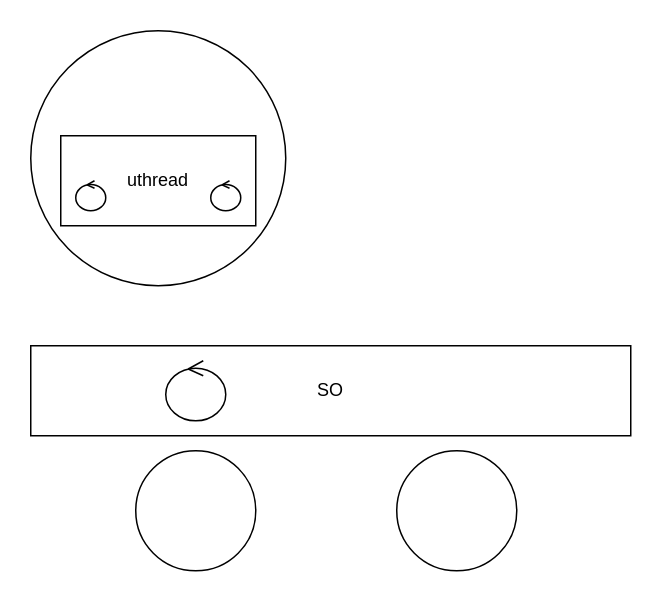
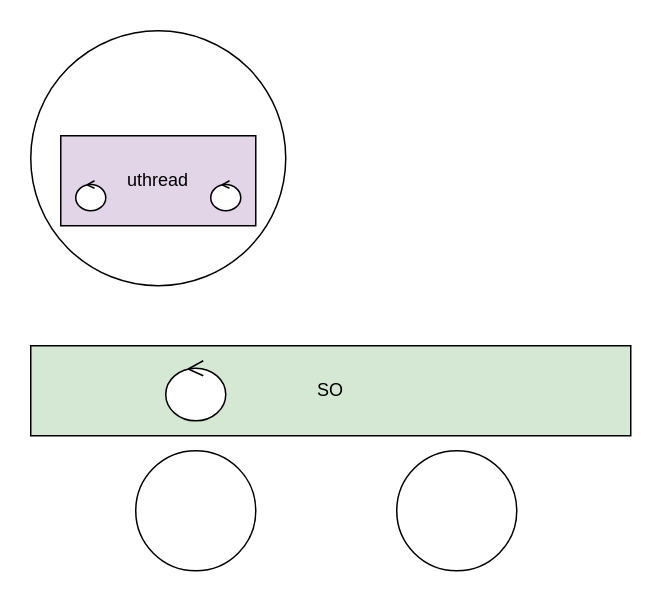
(158, 181) -> (158, 181)
(331, 391) -> (331, 391)
